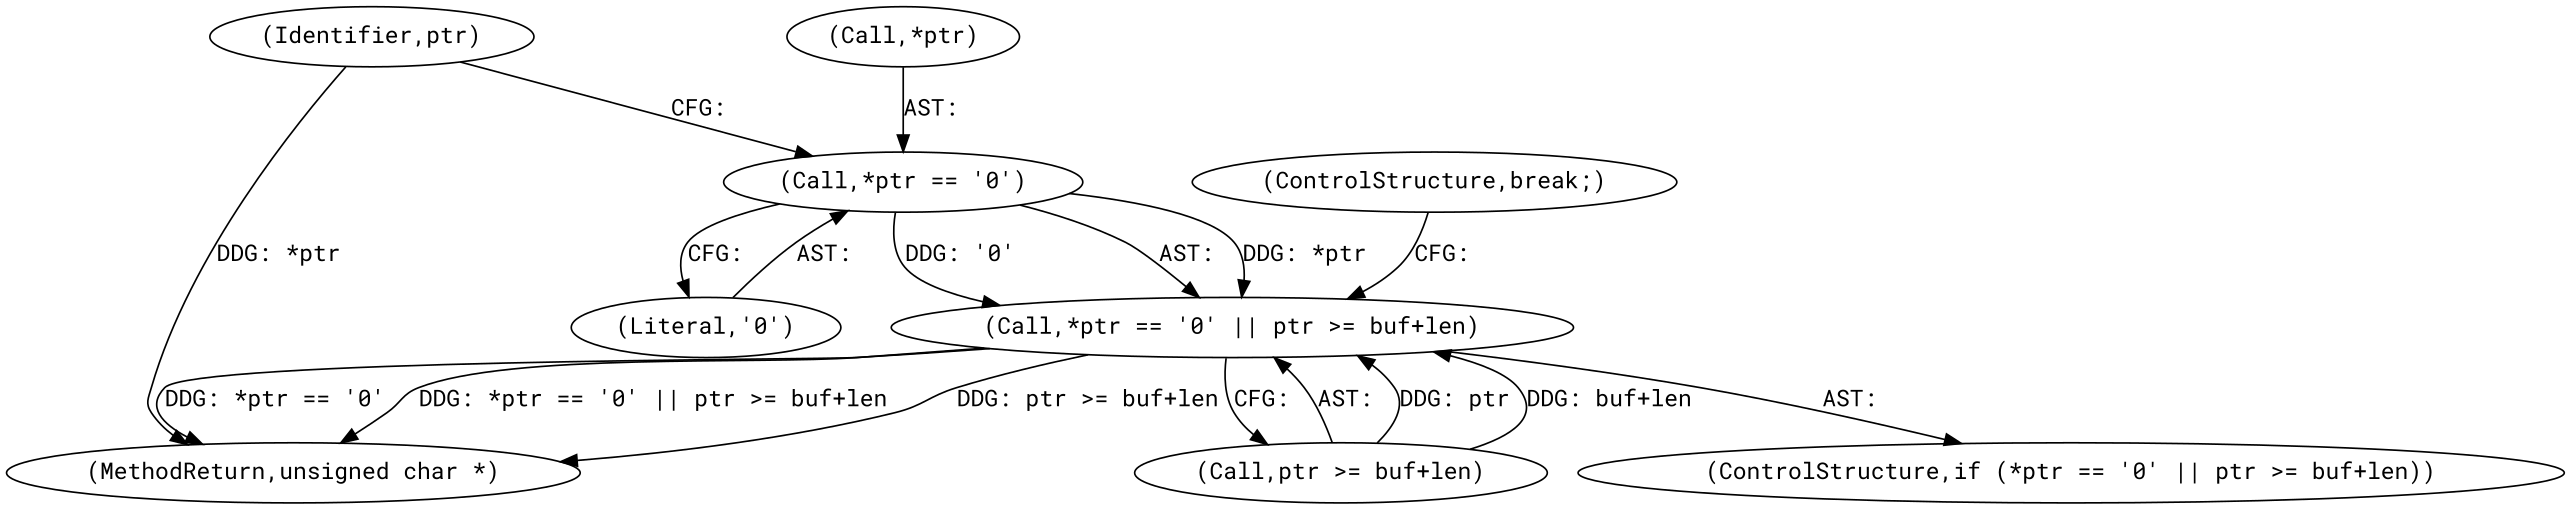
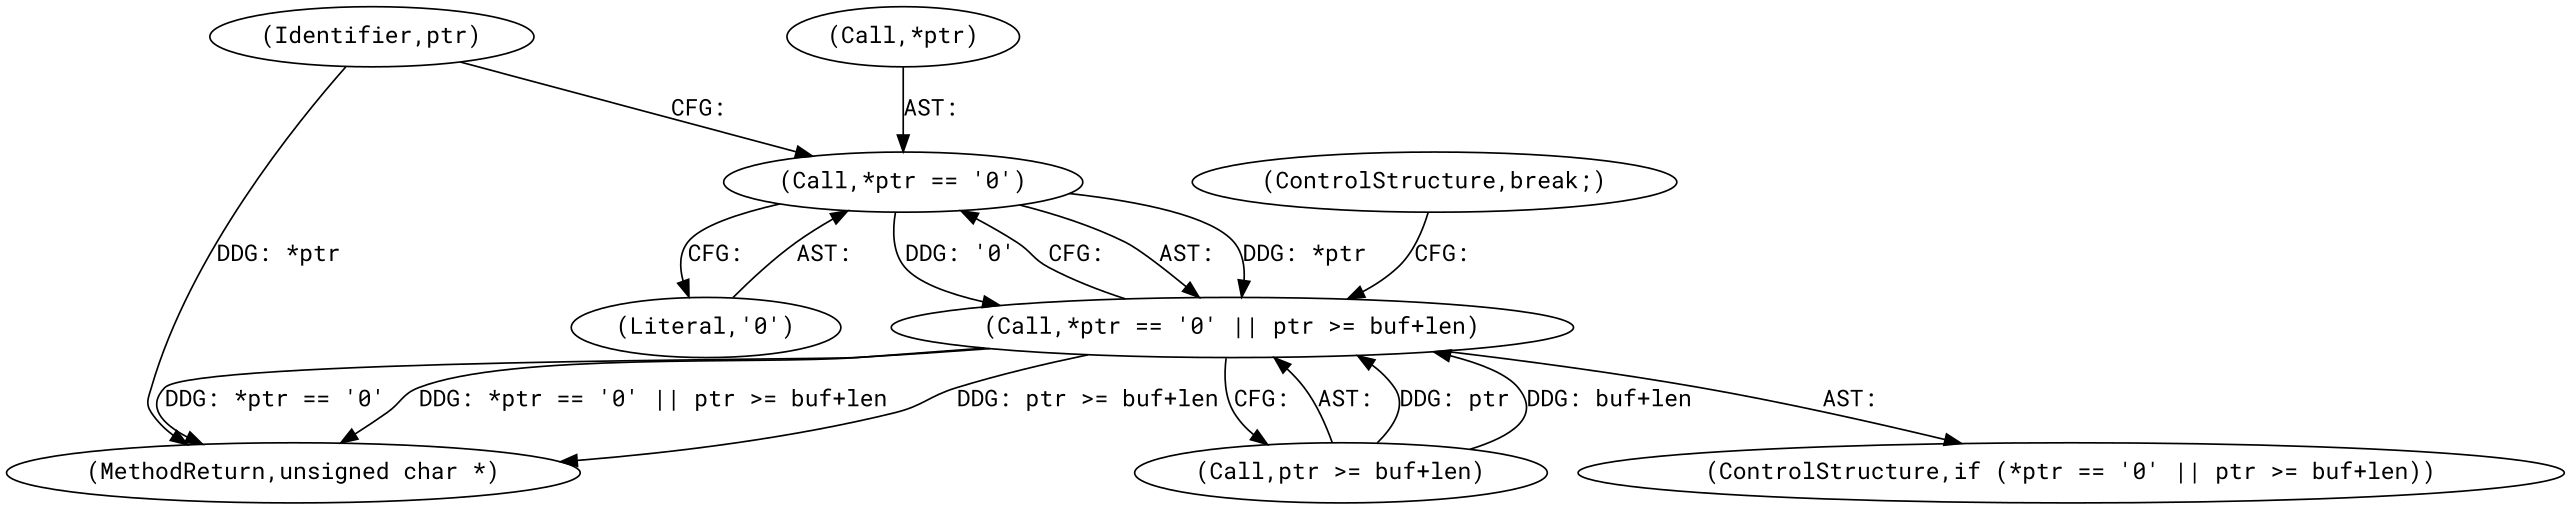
none -> (1046, 266)
